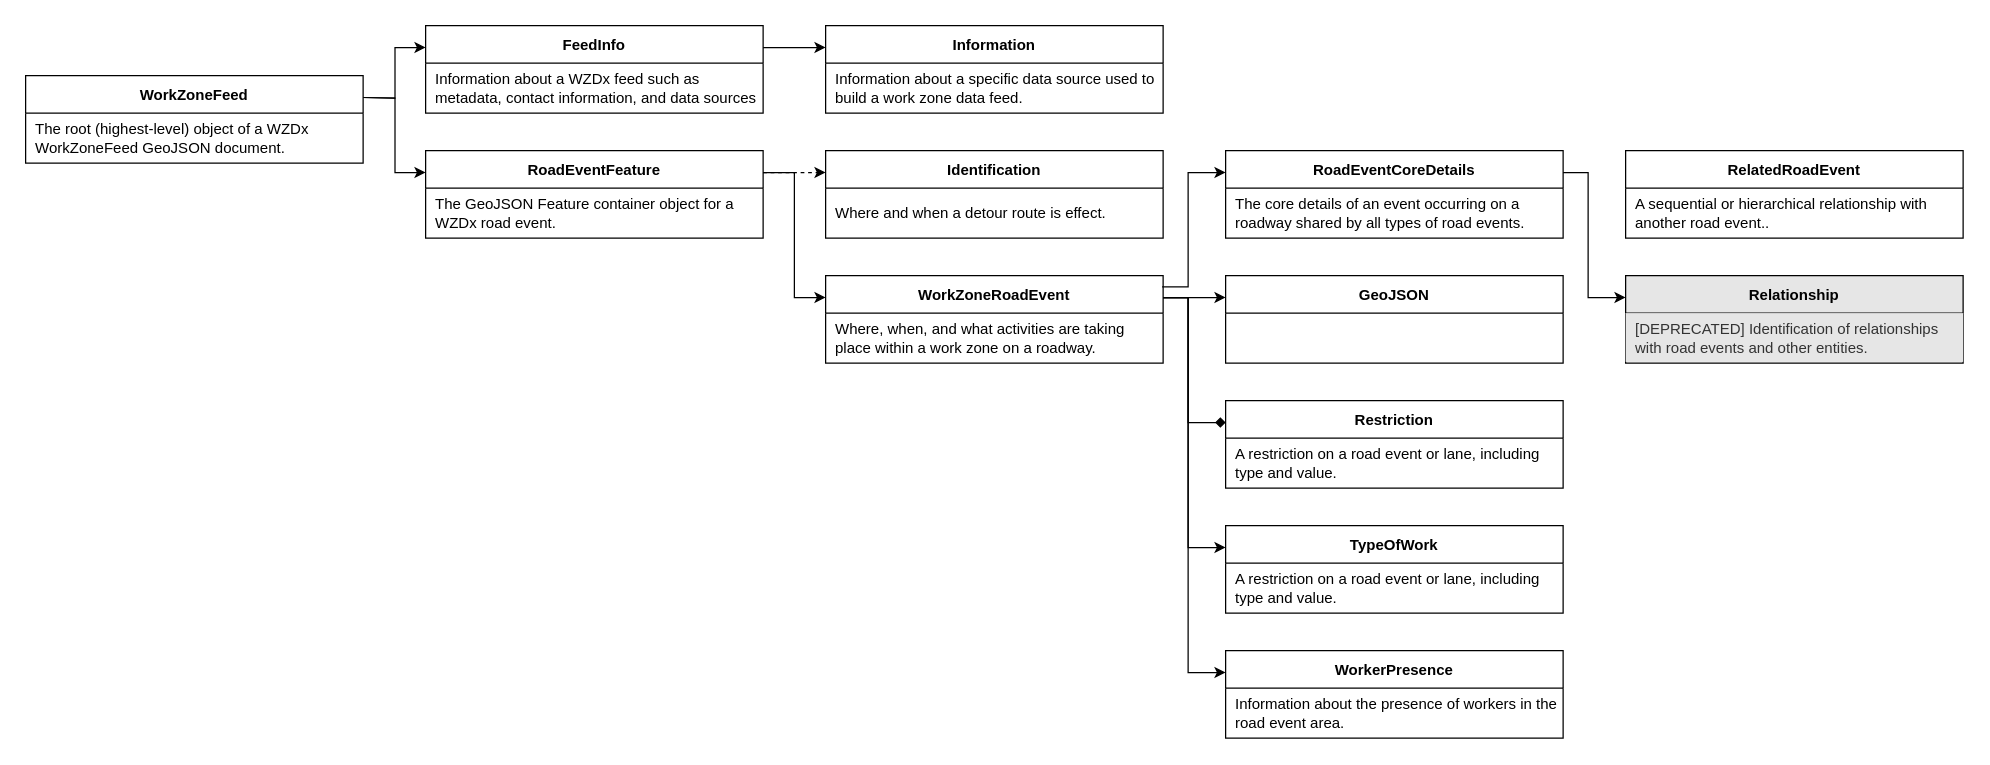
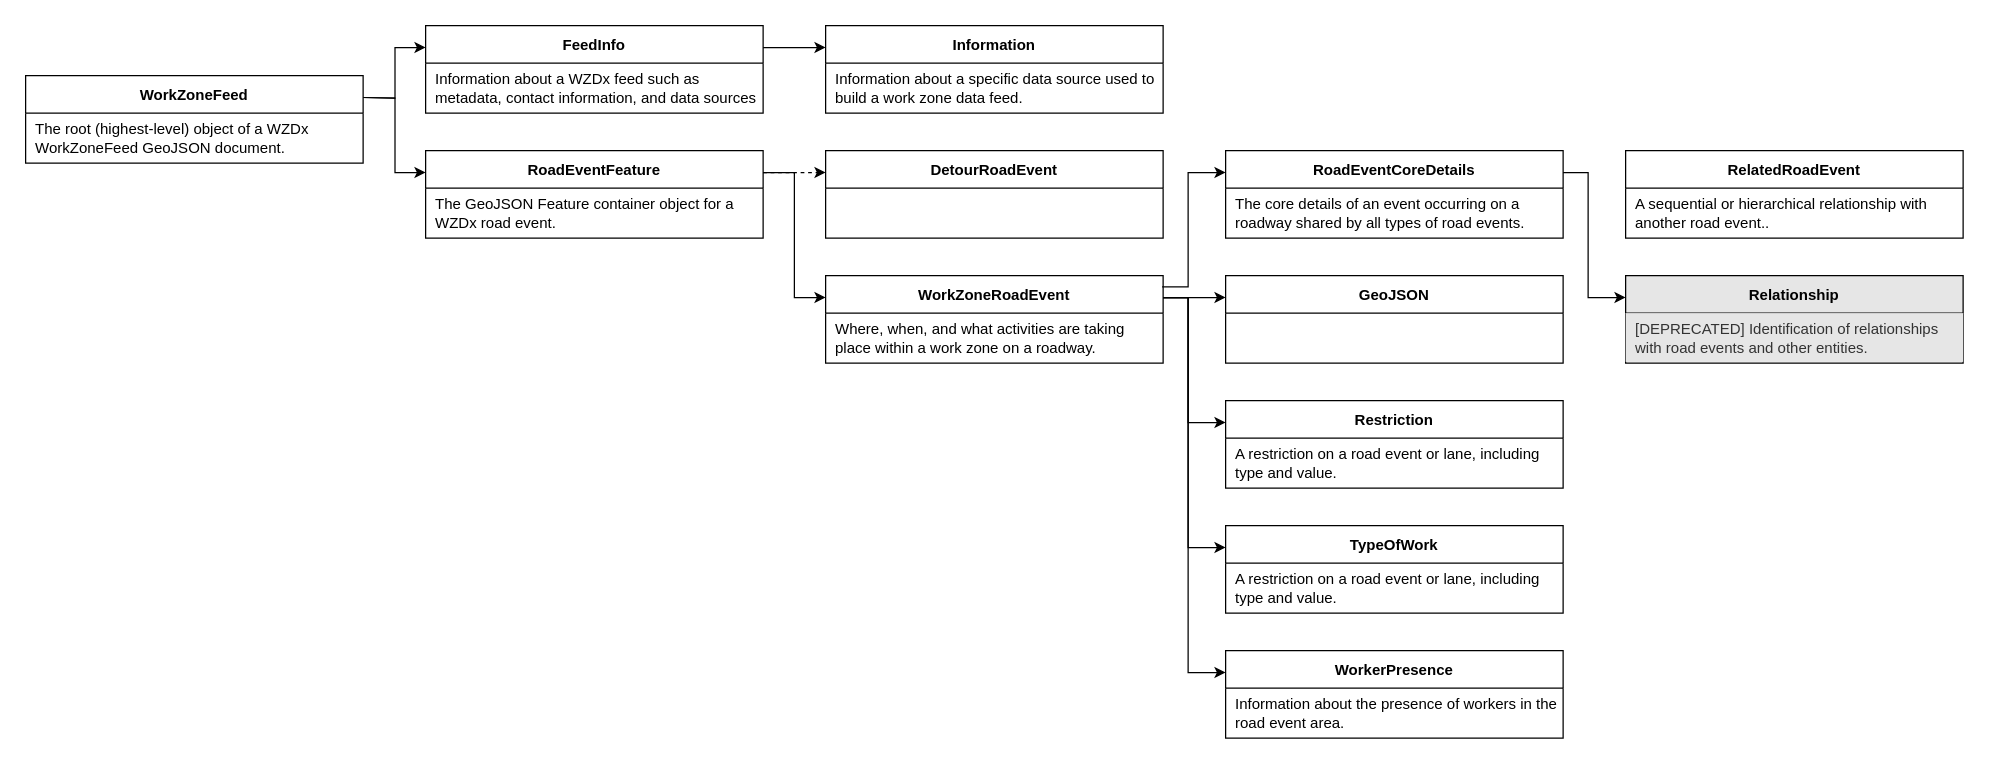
(994, 170) -> (994, 170)
(994, 213) -> none
(1215, 423) -> (1216, 423)
